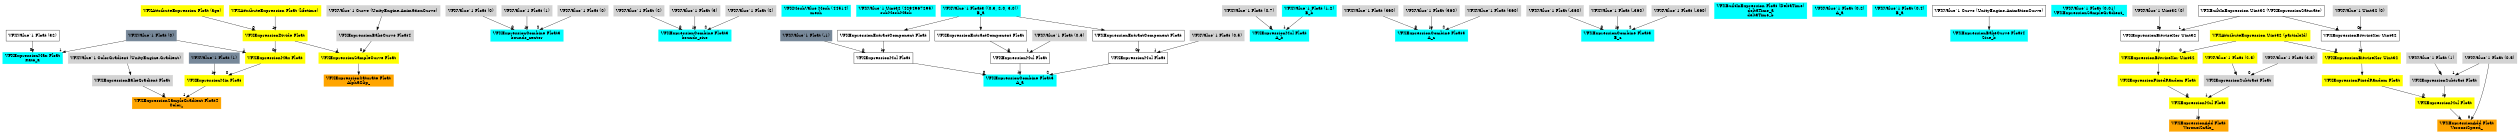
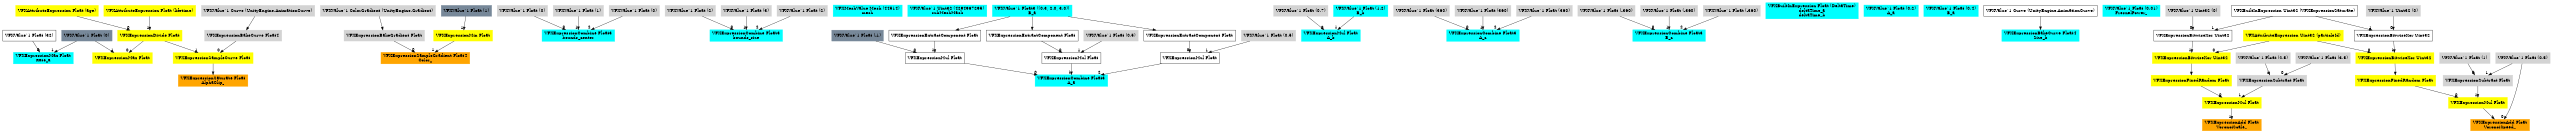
(2089, 11) -> (2131, 11)
(2230, 58) -> (2263, 58)
(246, 69) -> none
